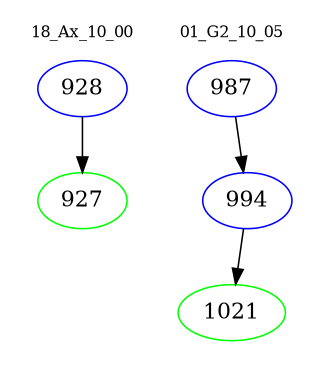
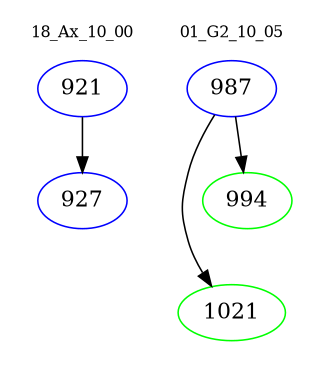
(82, 89) -> (82, 89)
(82, 201) -> (82, 201)
(247, 201) -> (247, 201)
(241, 249) -> (184, 193)
